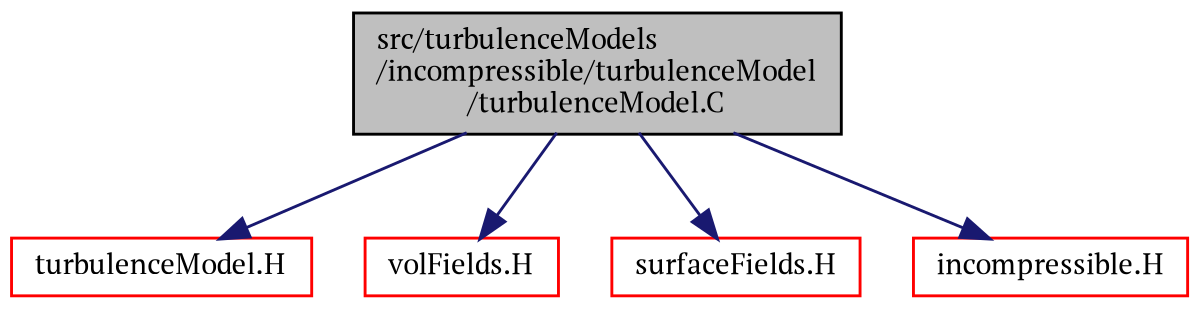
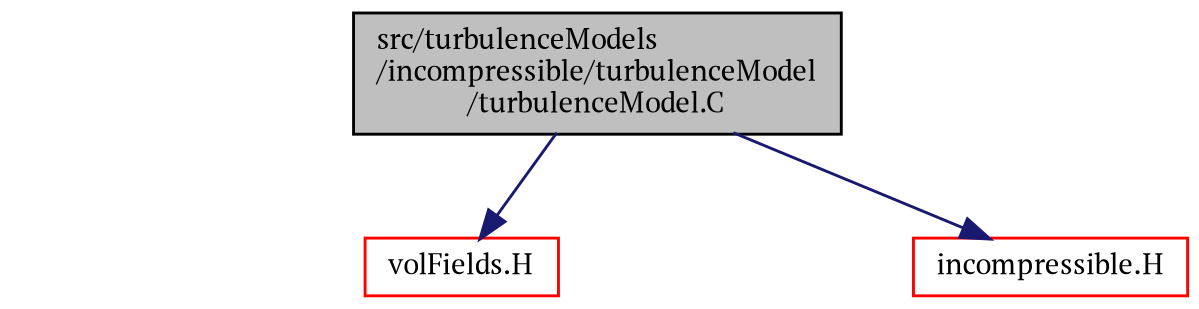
(162, 267) -> none
(736, 267) -> none
